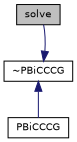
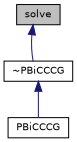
(45, 38) -> (32, 48)
